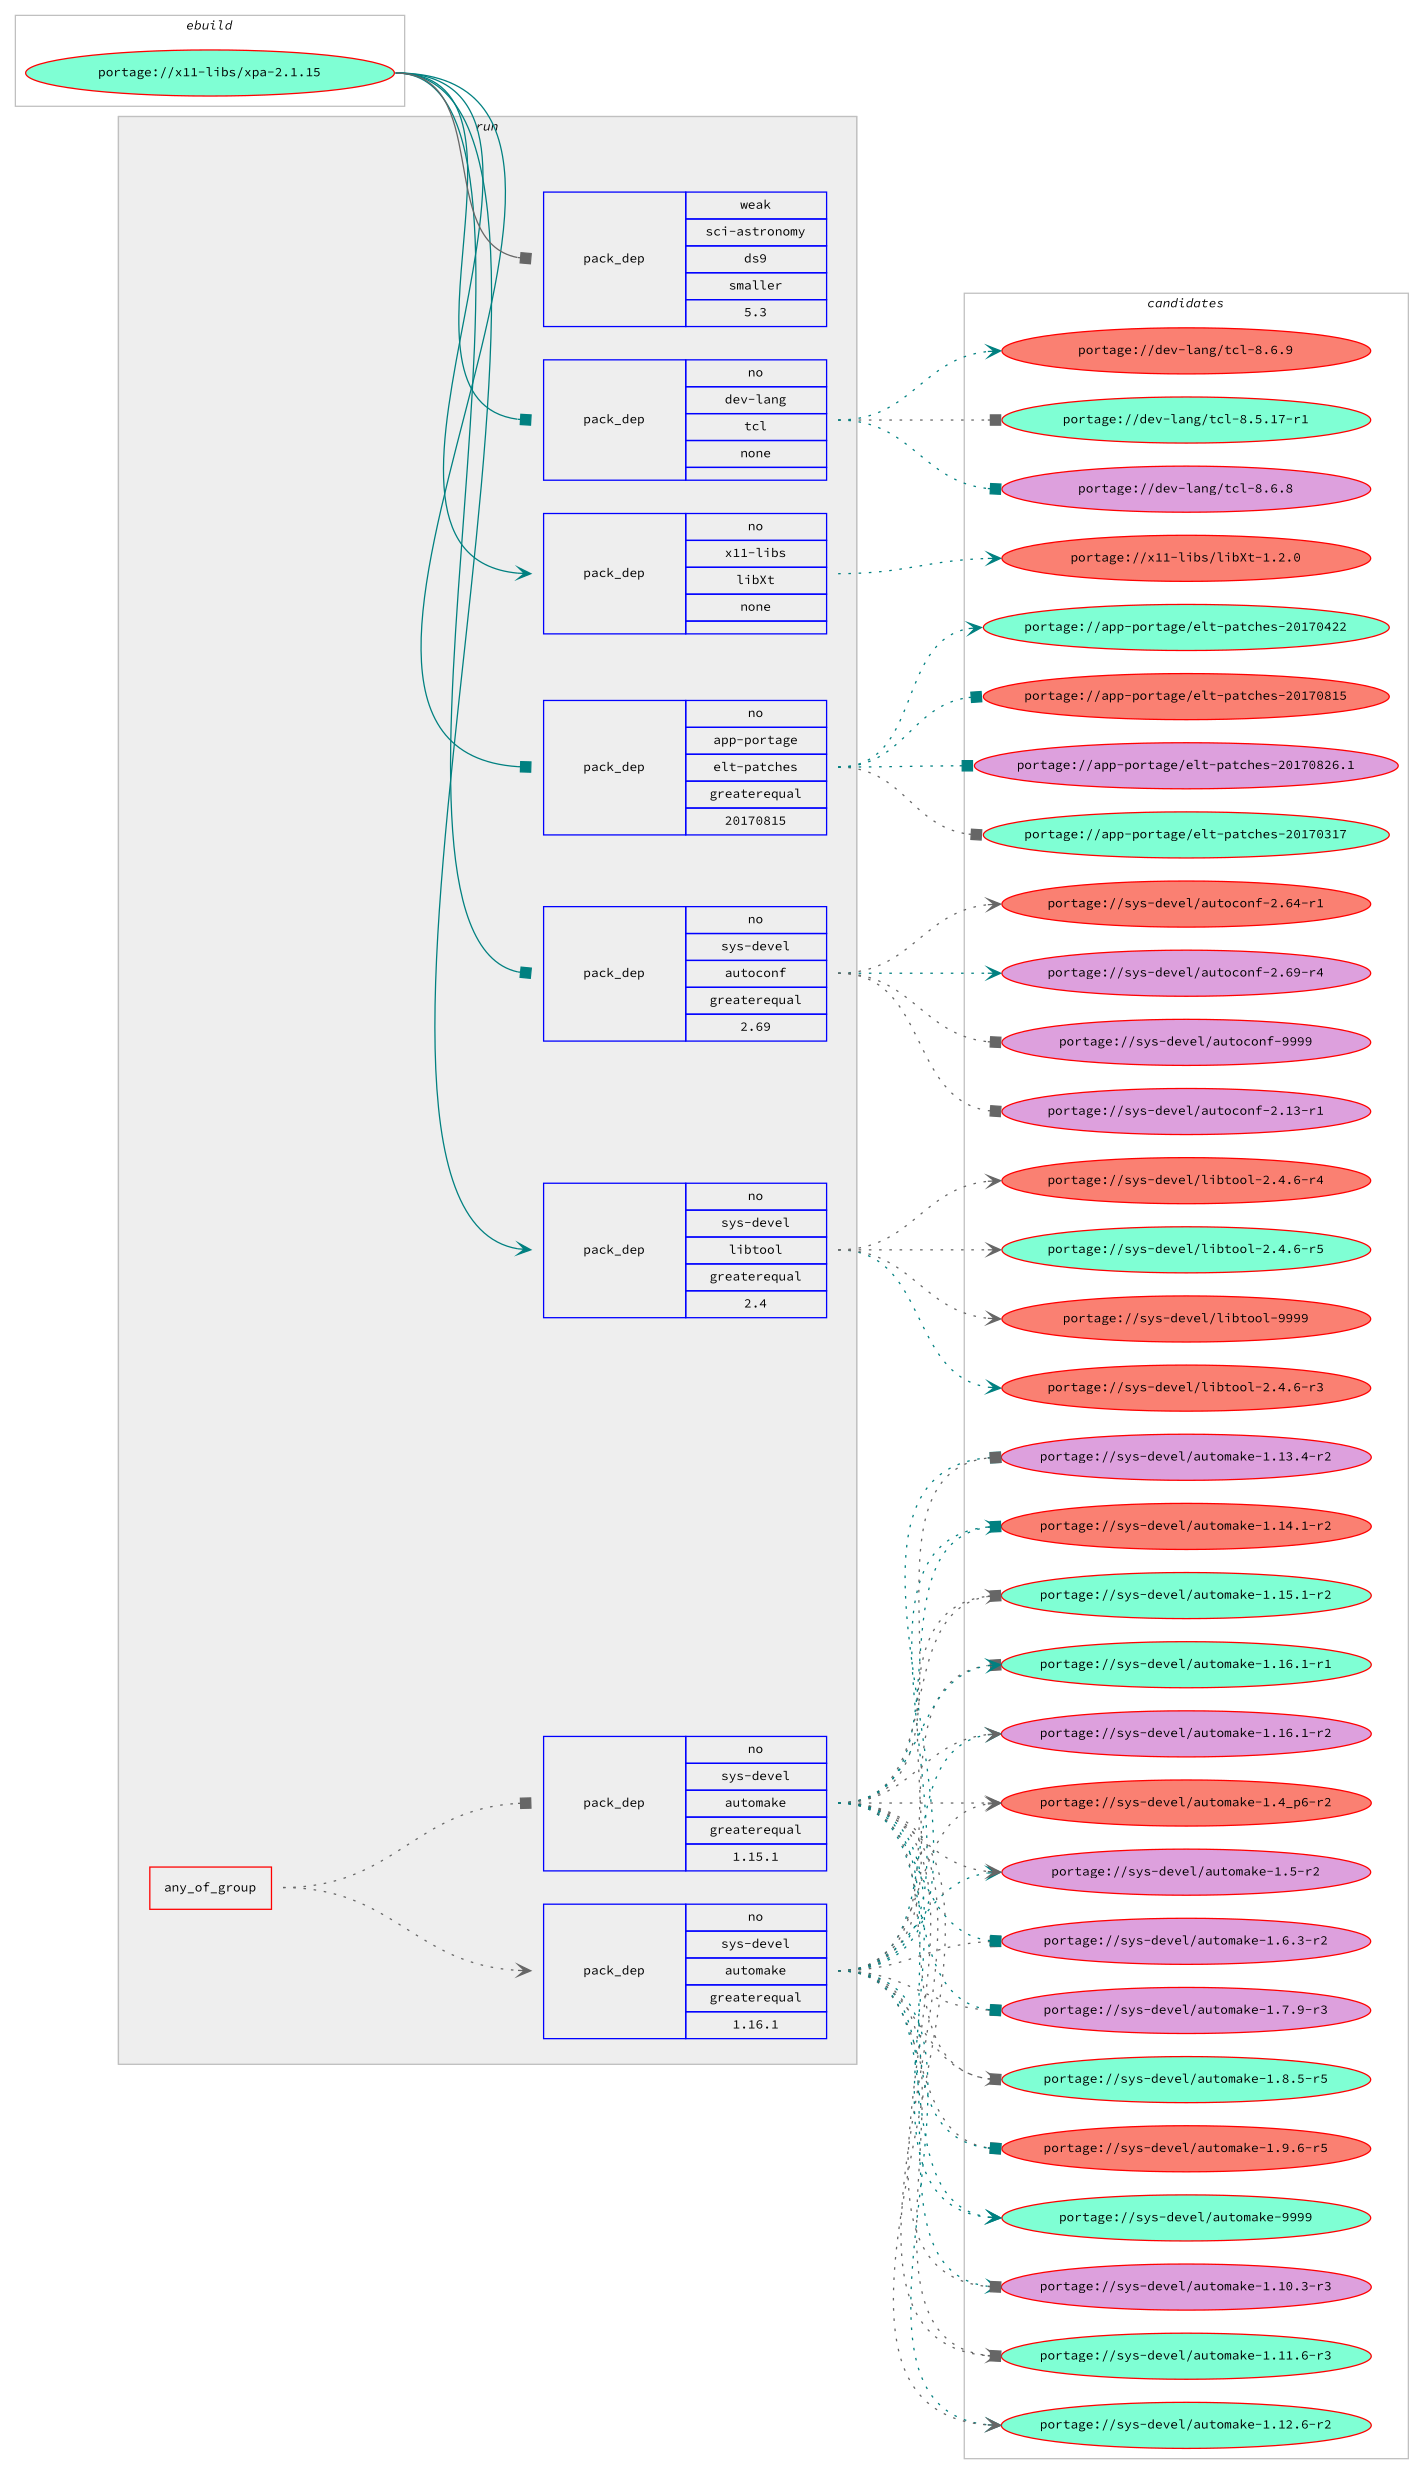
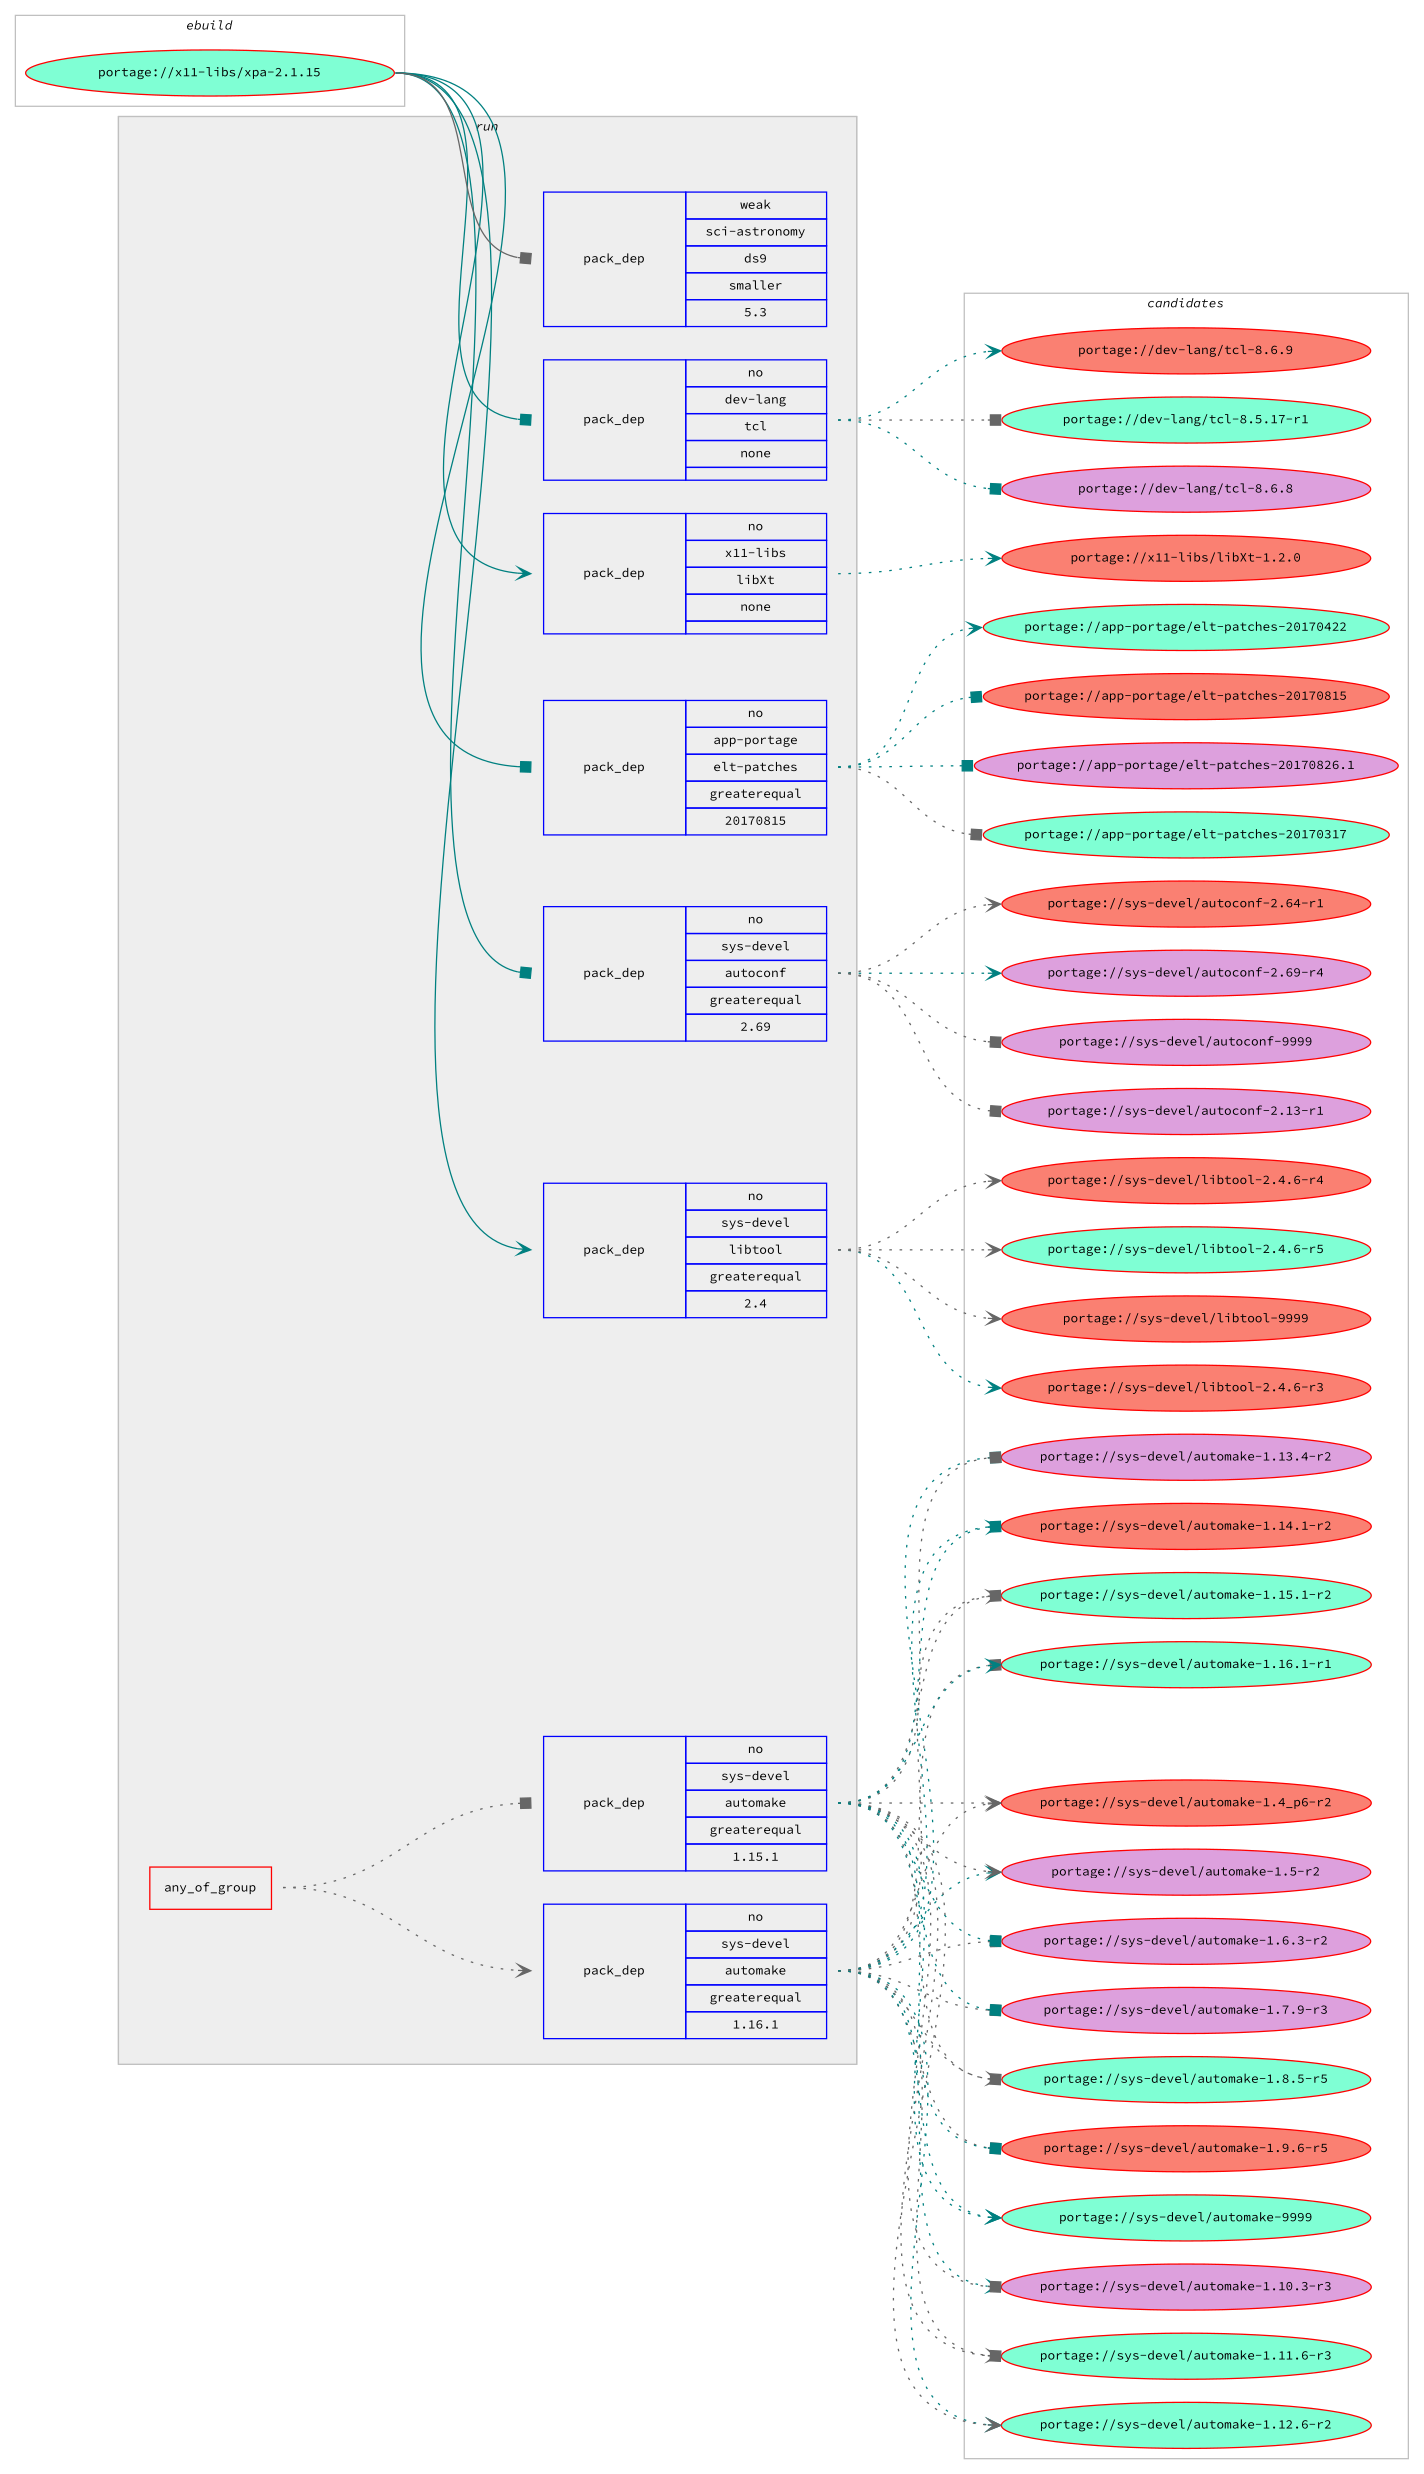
(1186, 1734) -> none
